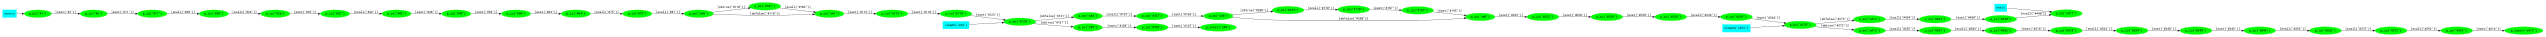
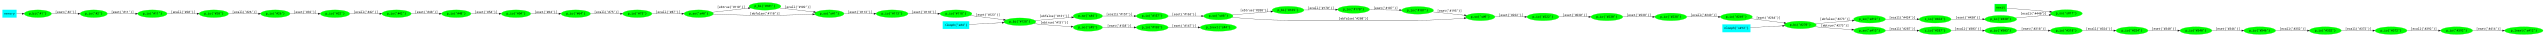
(2001, 8) -> (2001, 8)
